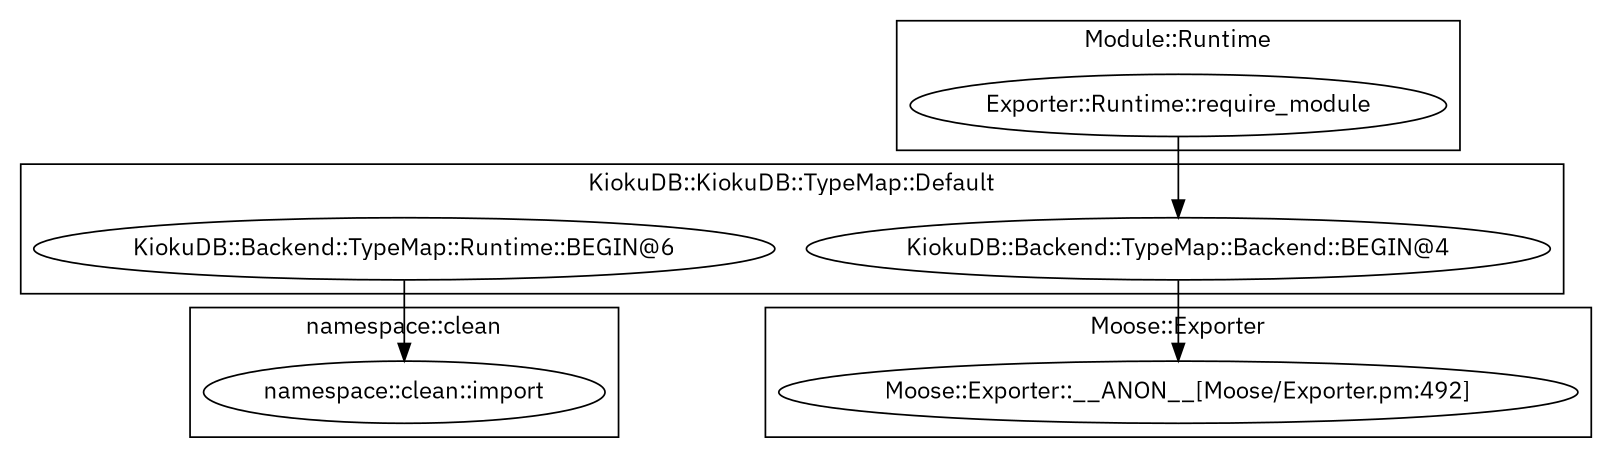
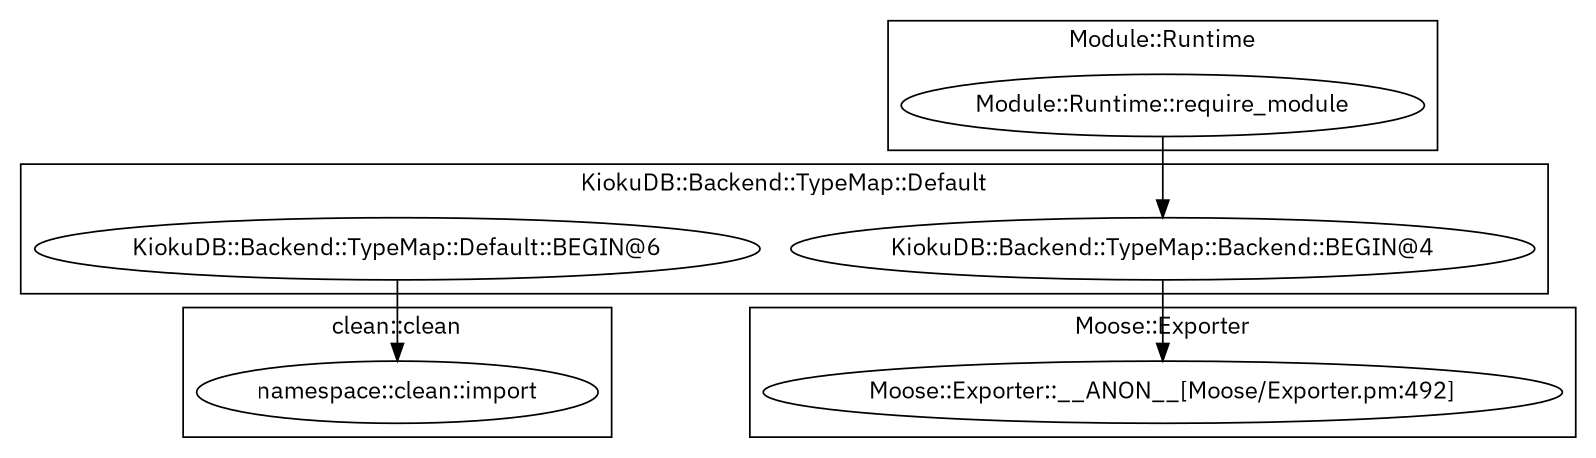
(1178, 105) -> (1163, 105)
(792, 184) -> (784, 184)
(404, 249) -> (397, 249)
(404, 327) -> (397, 327)
